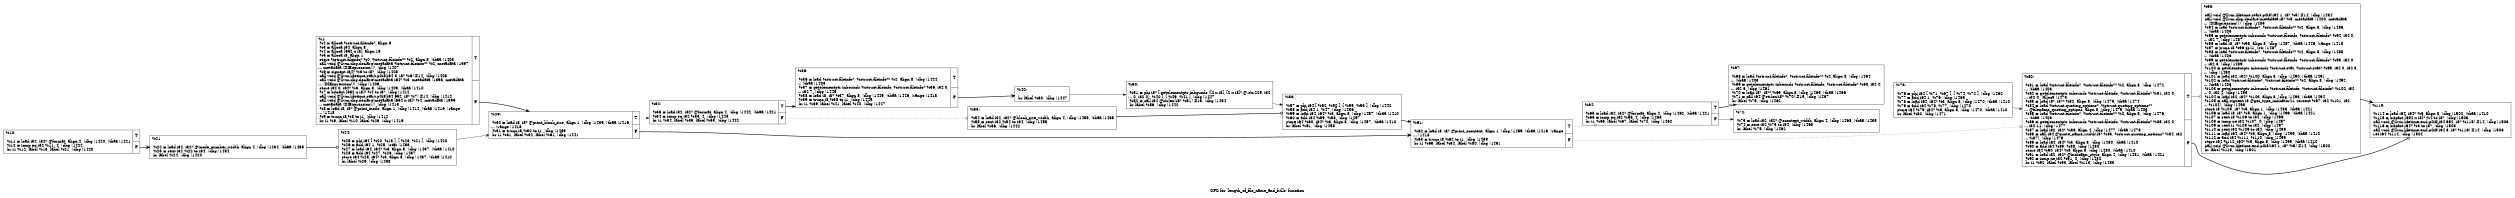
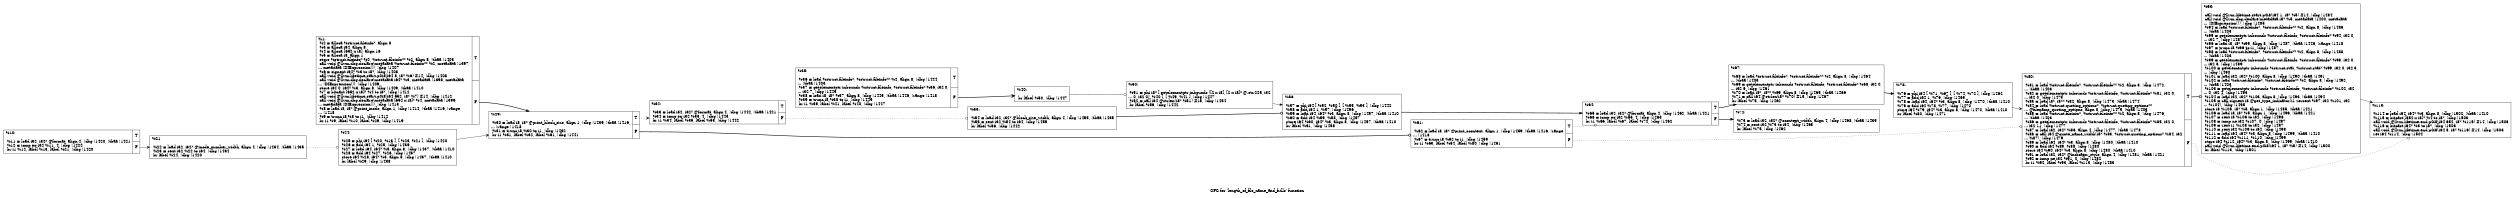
(2240, 48) -> (2241, 48)
none -> (1888, 93)
(1096, 94) -> (1096, 94)
(2195, 97) -> (2195, 97)
(2046, 98) -> (2044, 98)
(2365, 101) -> (2365, 101)
(789, 107) -> none
(1319, 110) -> (1319, 110)
(643, 118) -> (643, 118)
(1725, 119) -> (1725, 119)
(1405, 121) -> (1490, 113)
(529, 131) -> (529, 131)
(1024, 137) -> (1024, 137)
(1451, 140) -> (1451, 140)
(375, 145) -> (375, 145)
(143, 147) -> (143, 147)
(321, 147) -> (321, 147)
(2297, 171) -> (2297, 171)
